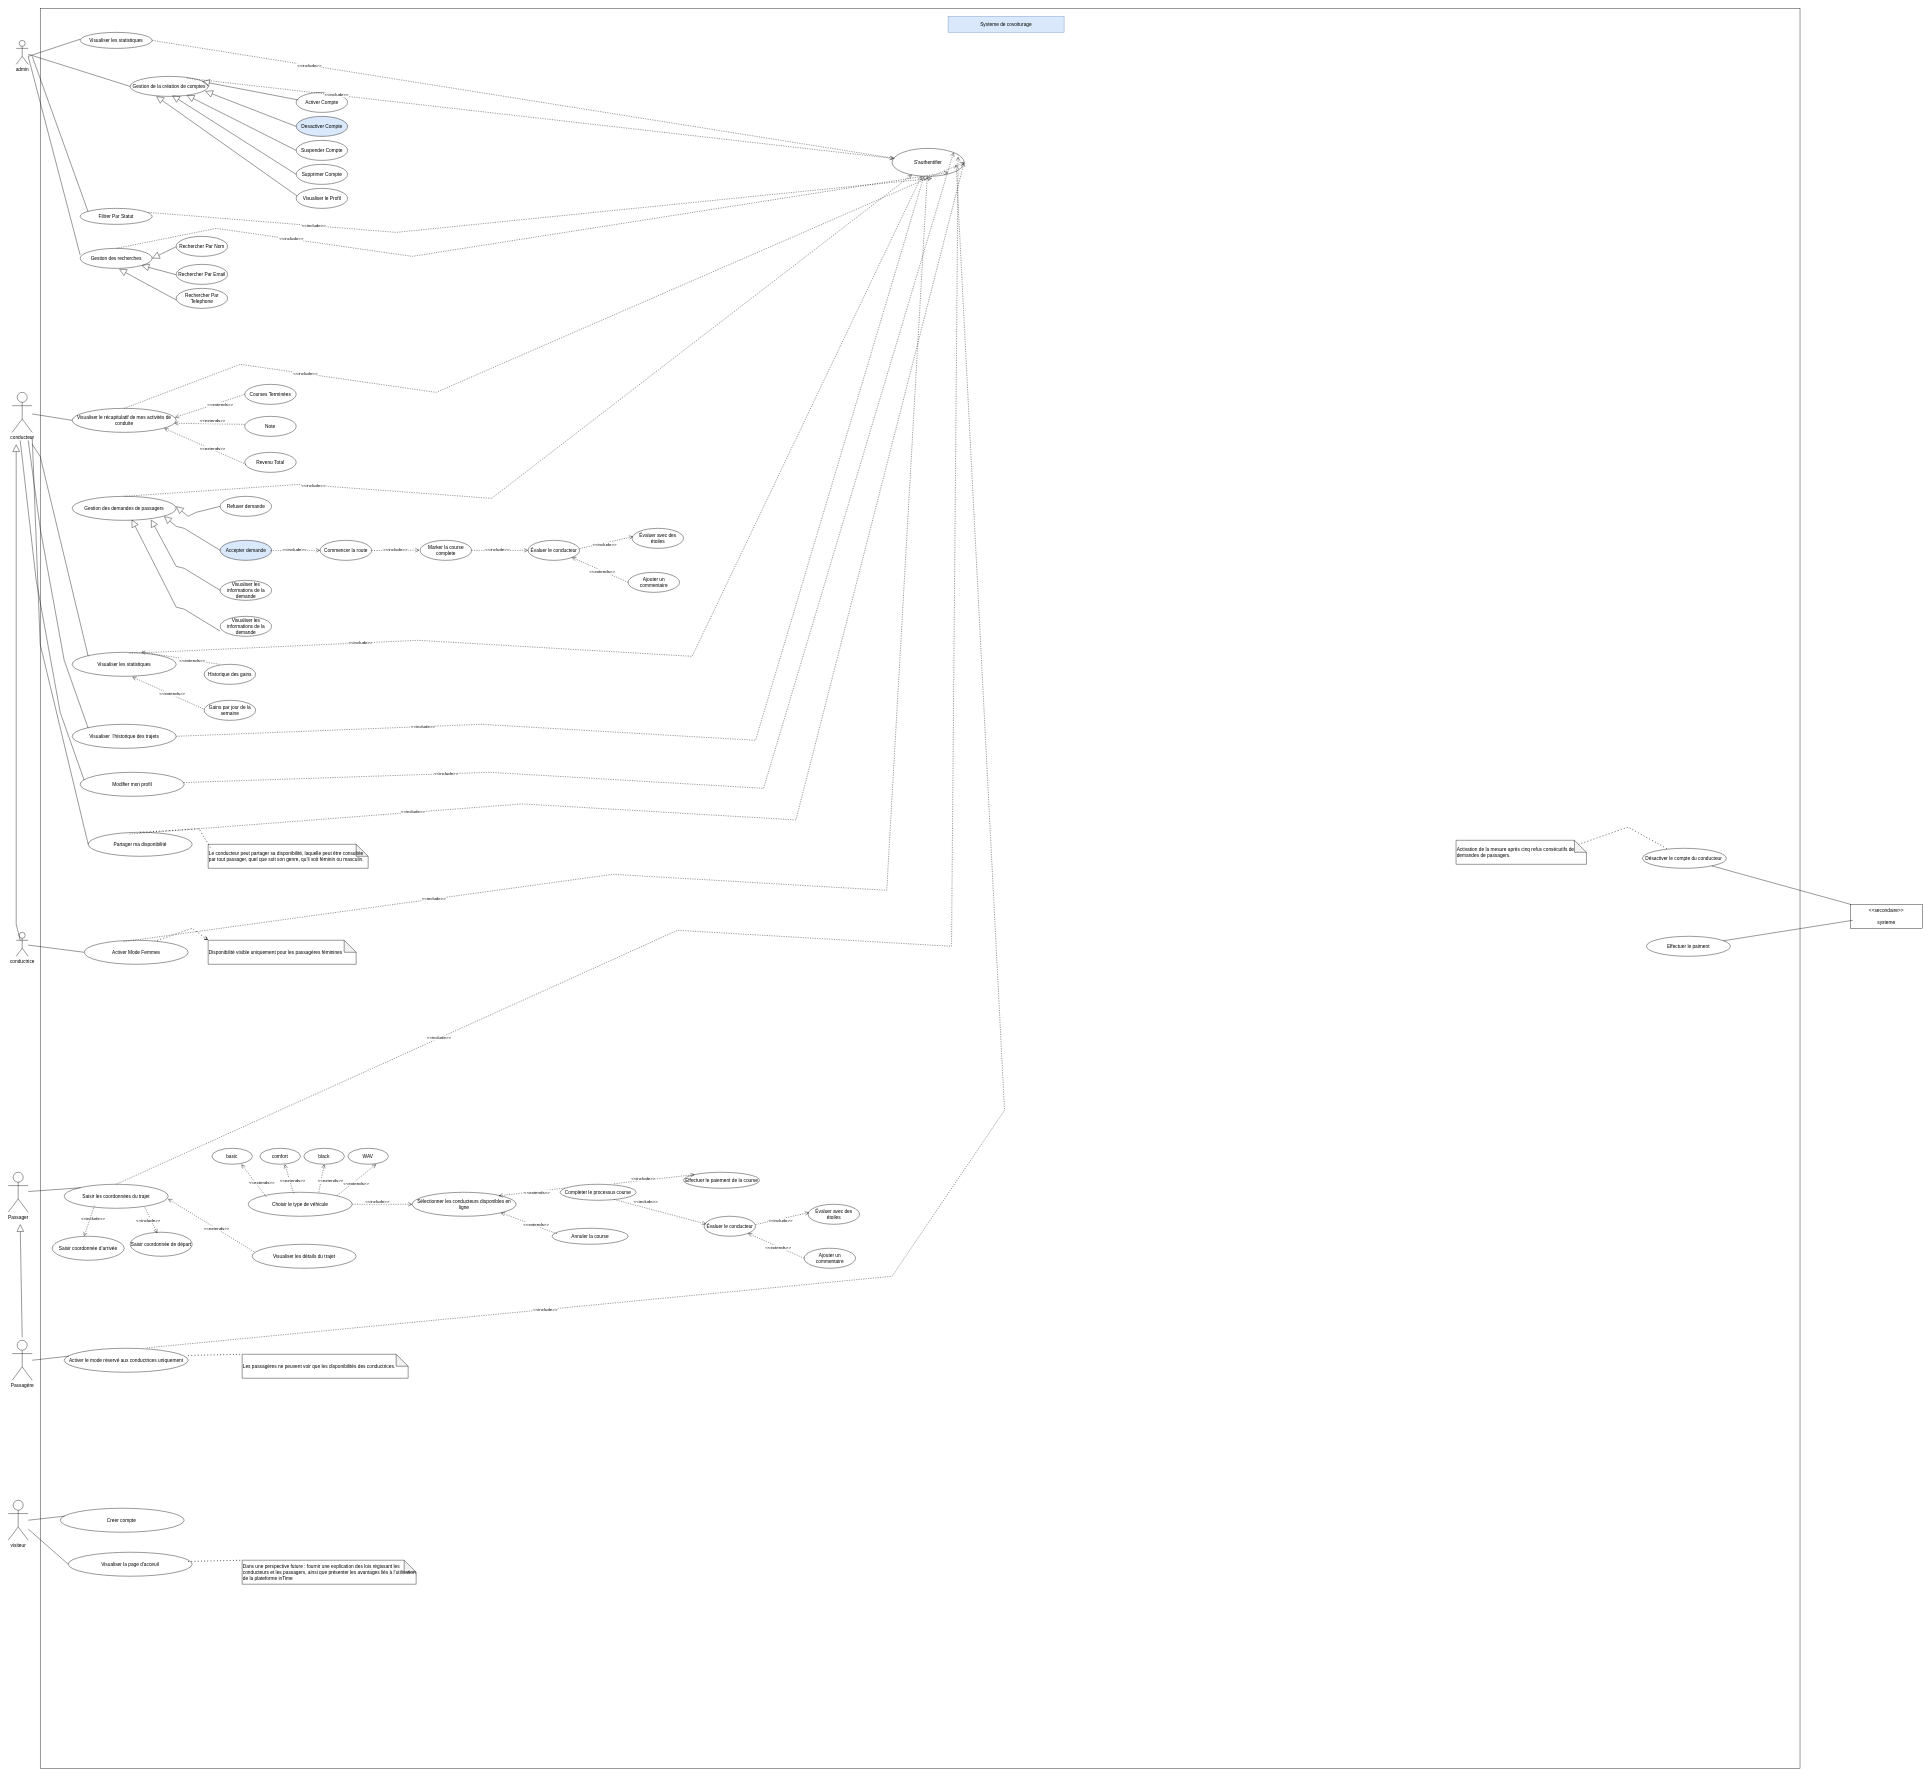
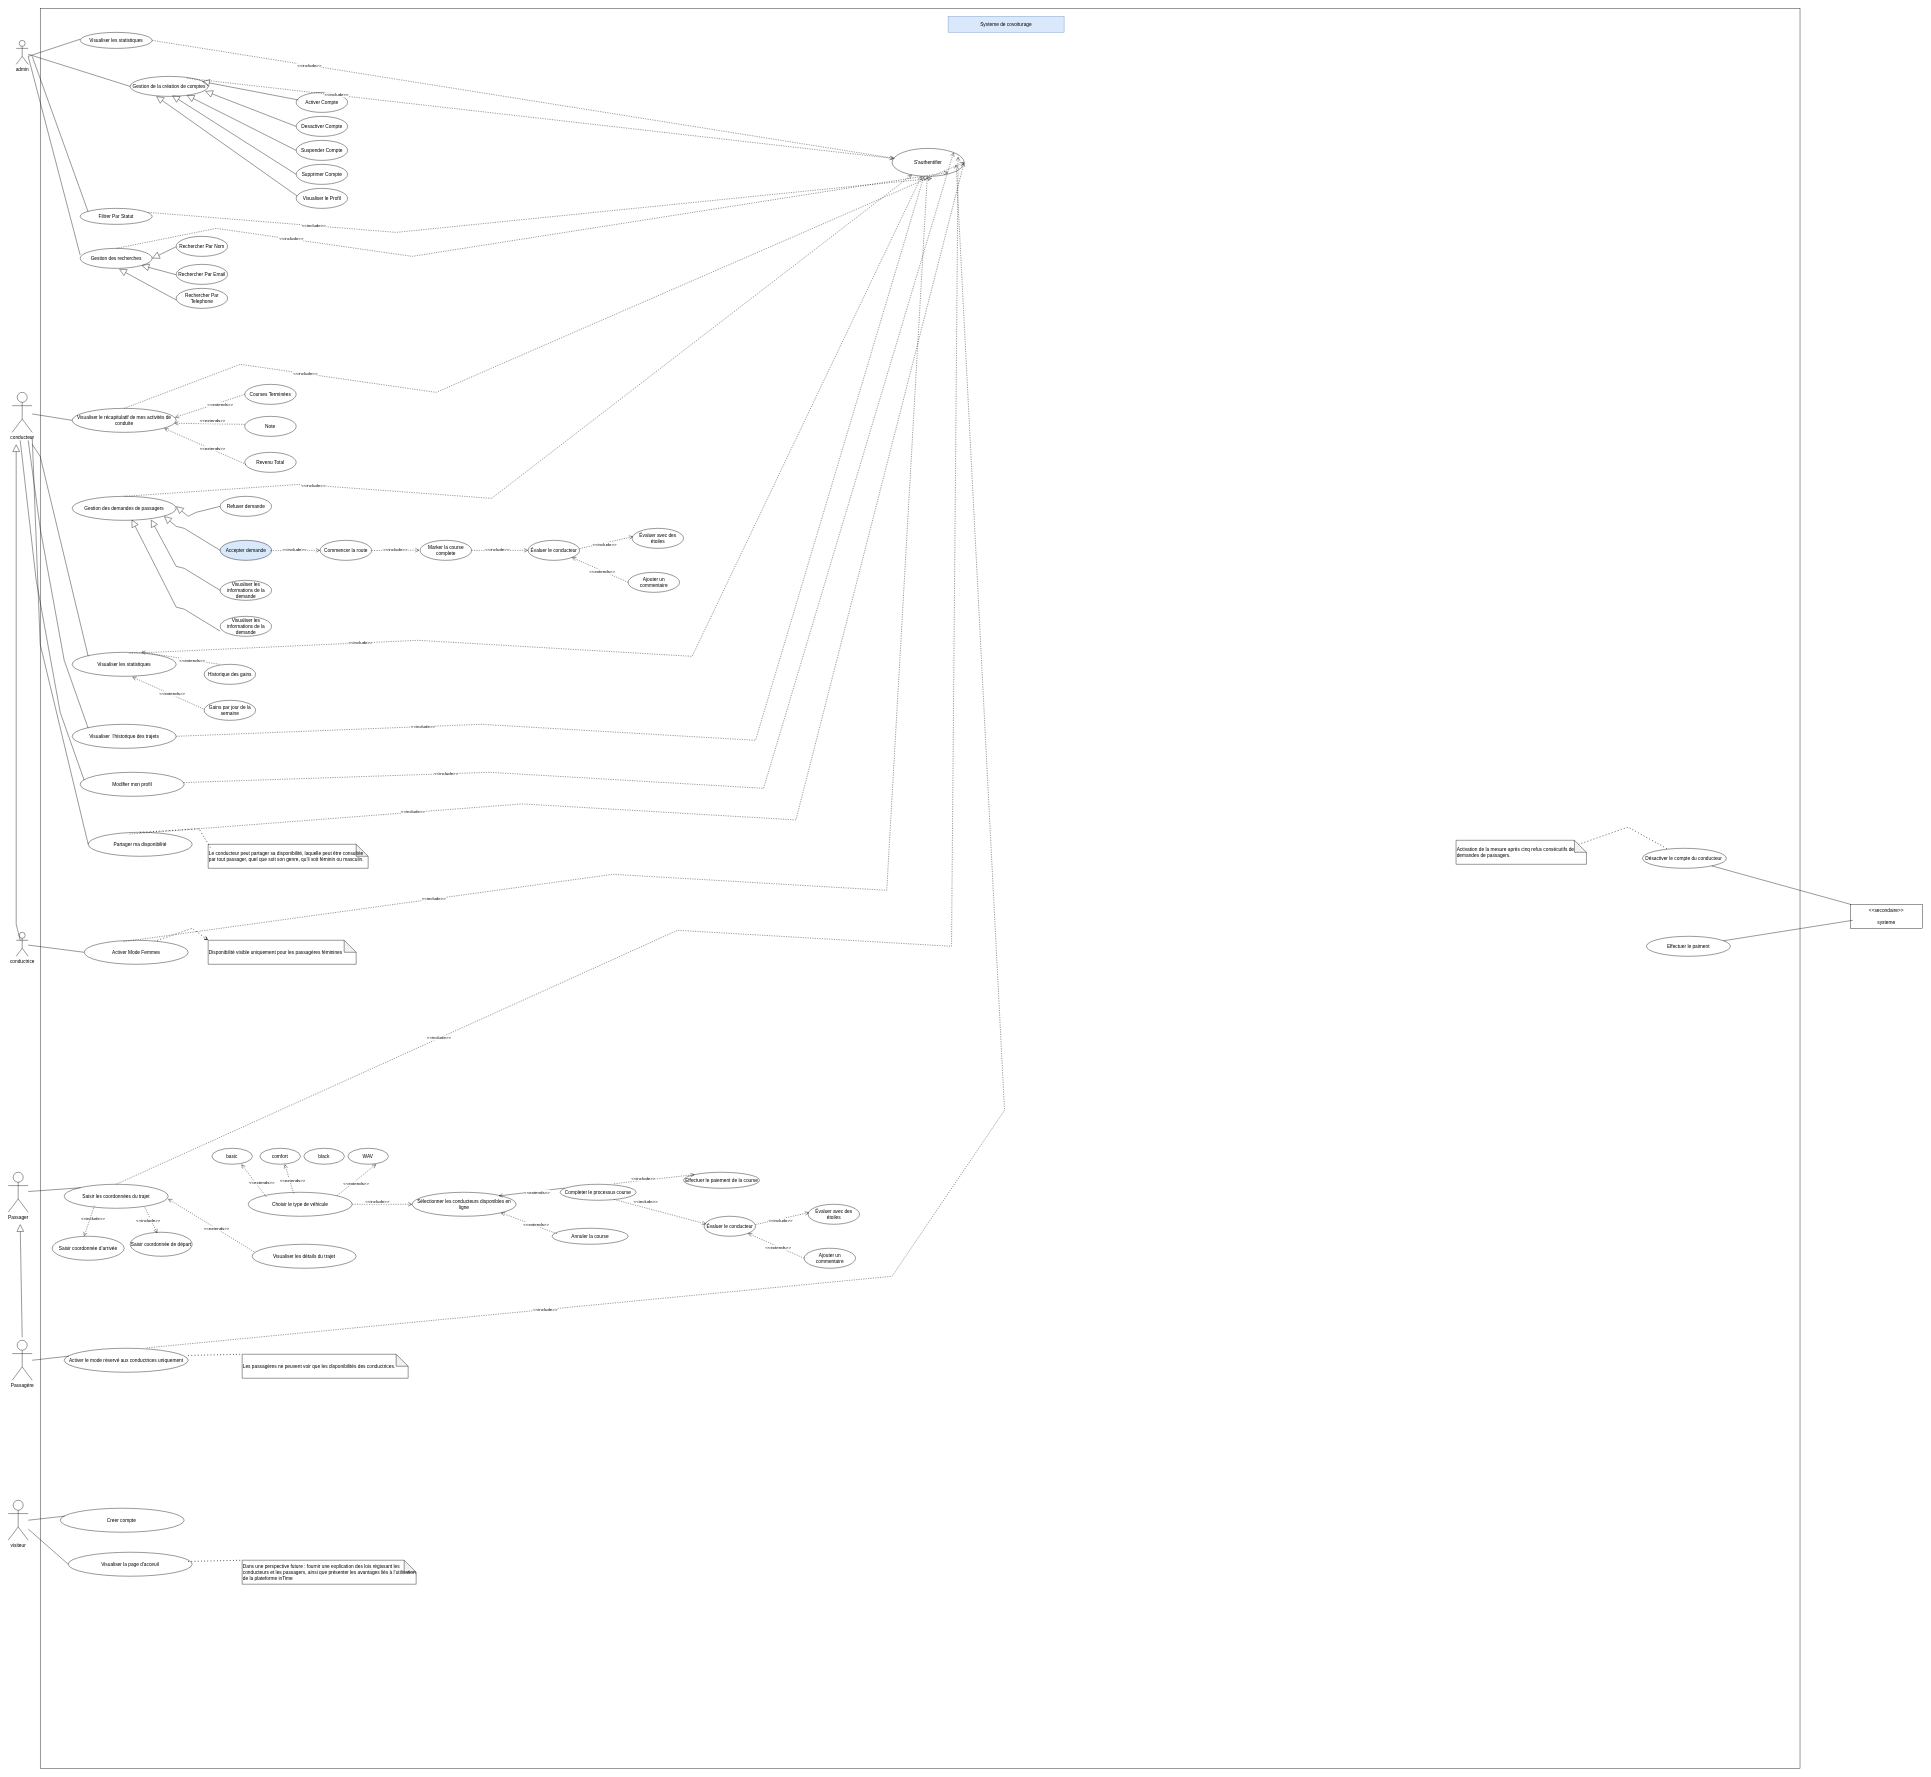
(322, 126) -> (322, 126)
(322, 1178) -> none
(512, 1194) -> (512, 1194)
